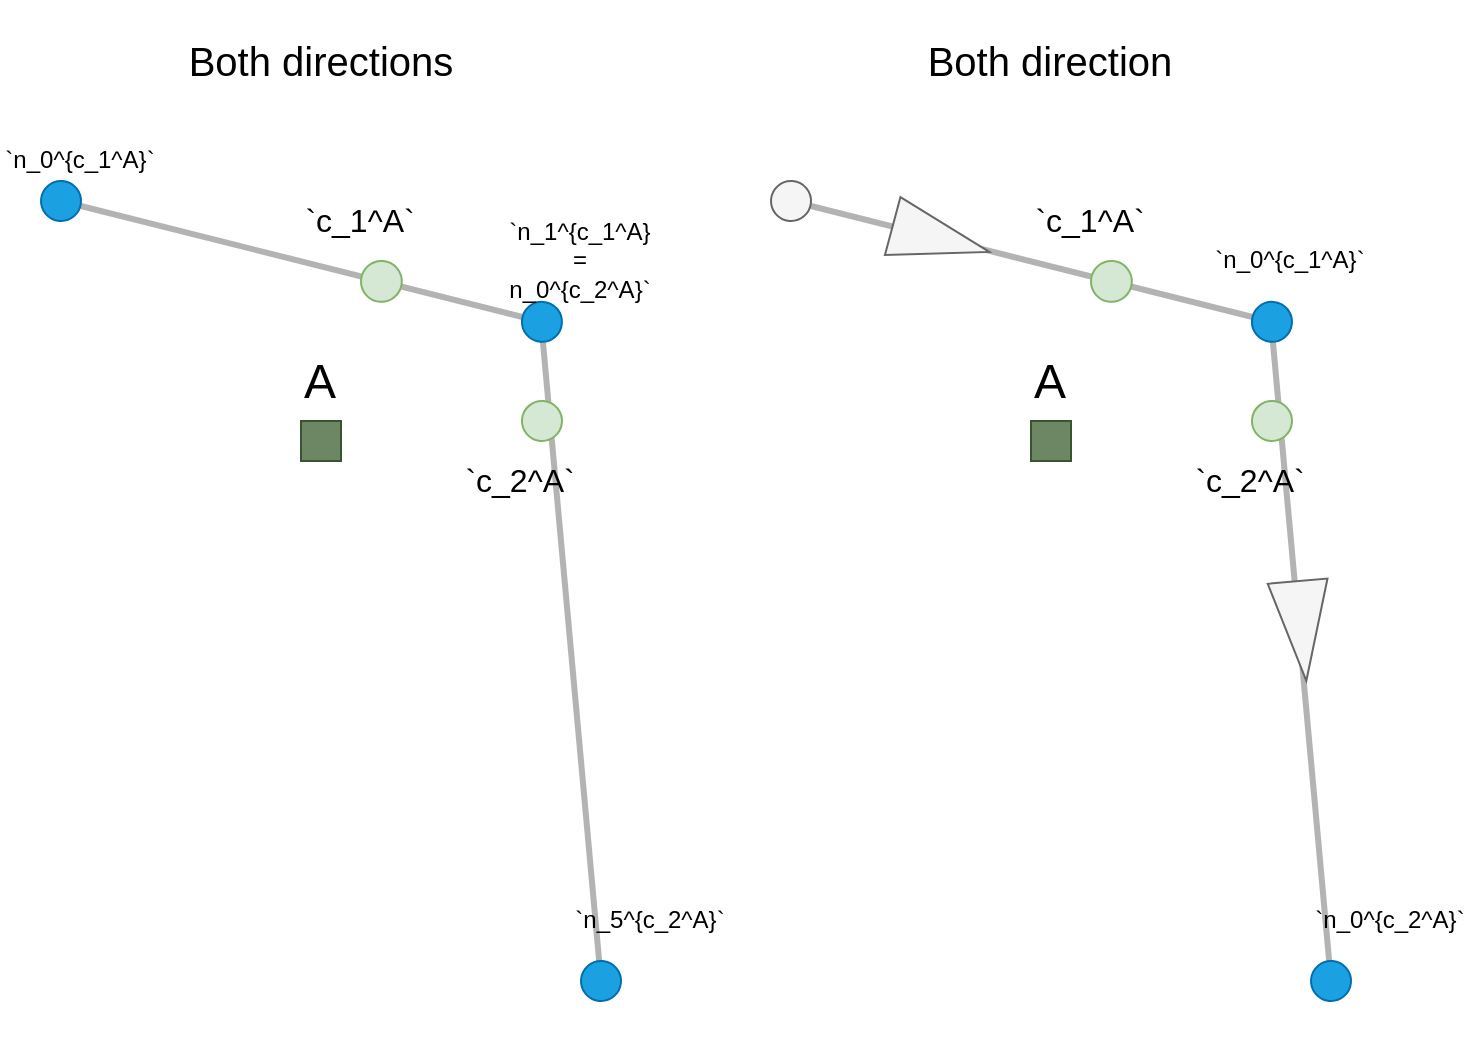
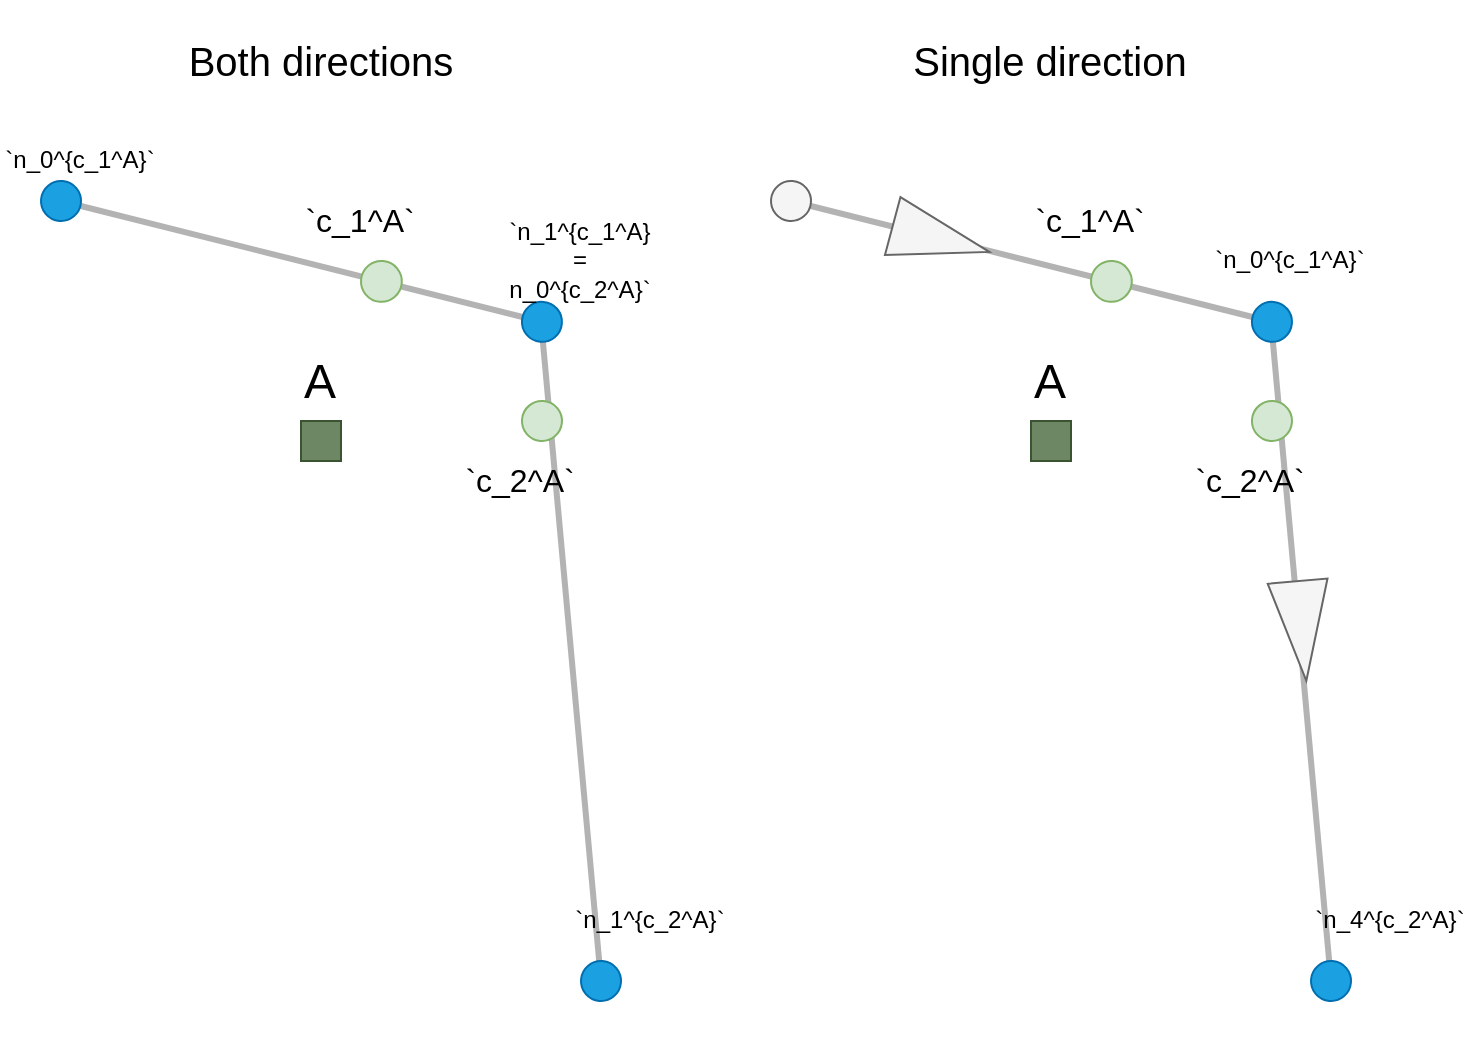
(1051, 61) -> (1051, 61)
(651, 921) -> (651, 921)
(1391, 921) -> (1391, 921)
